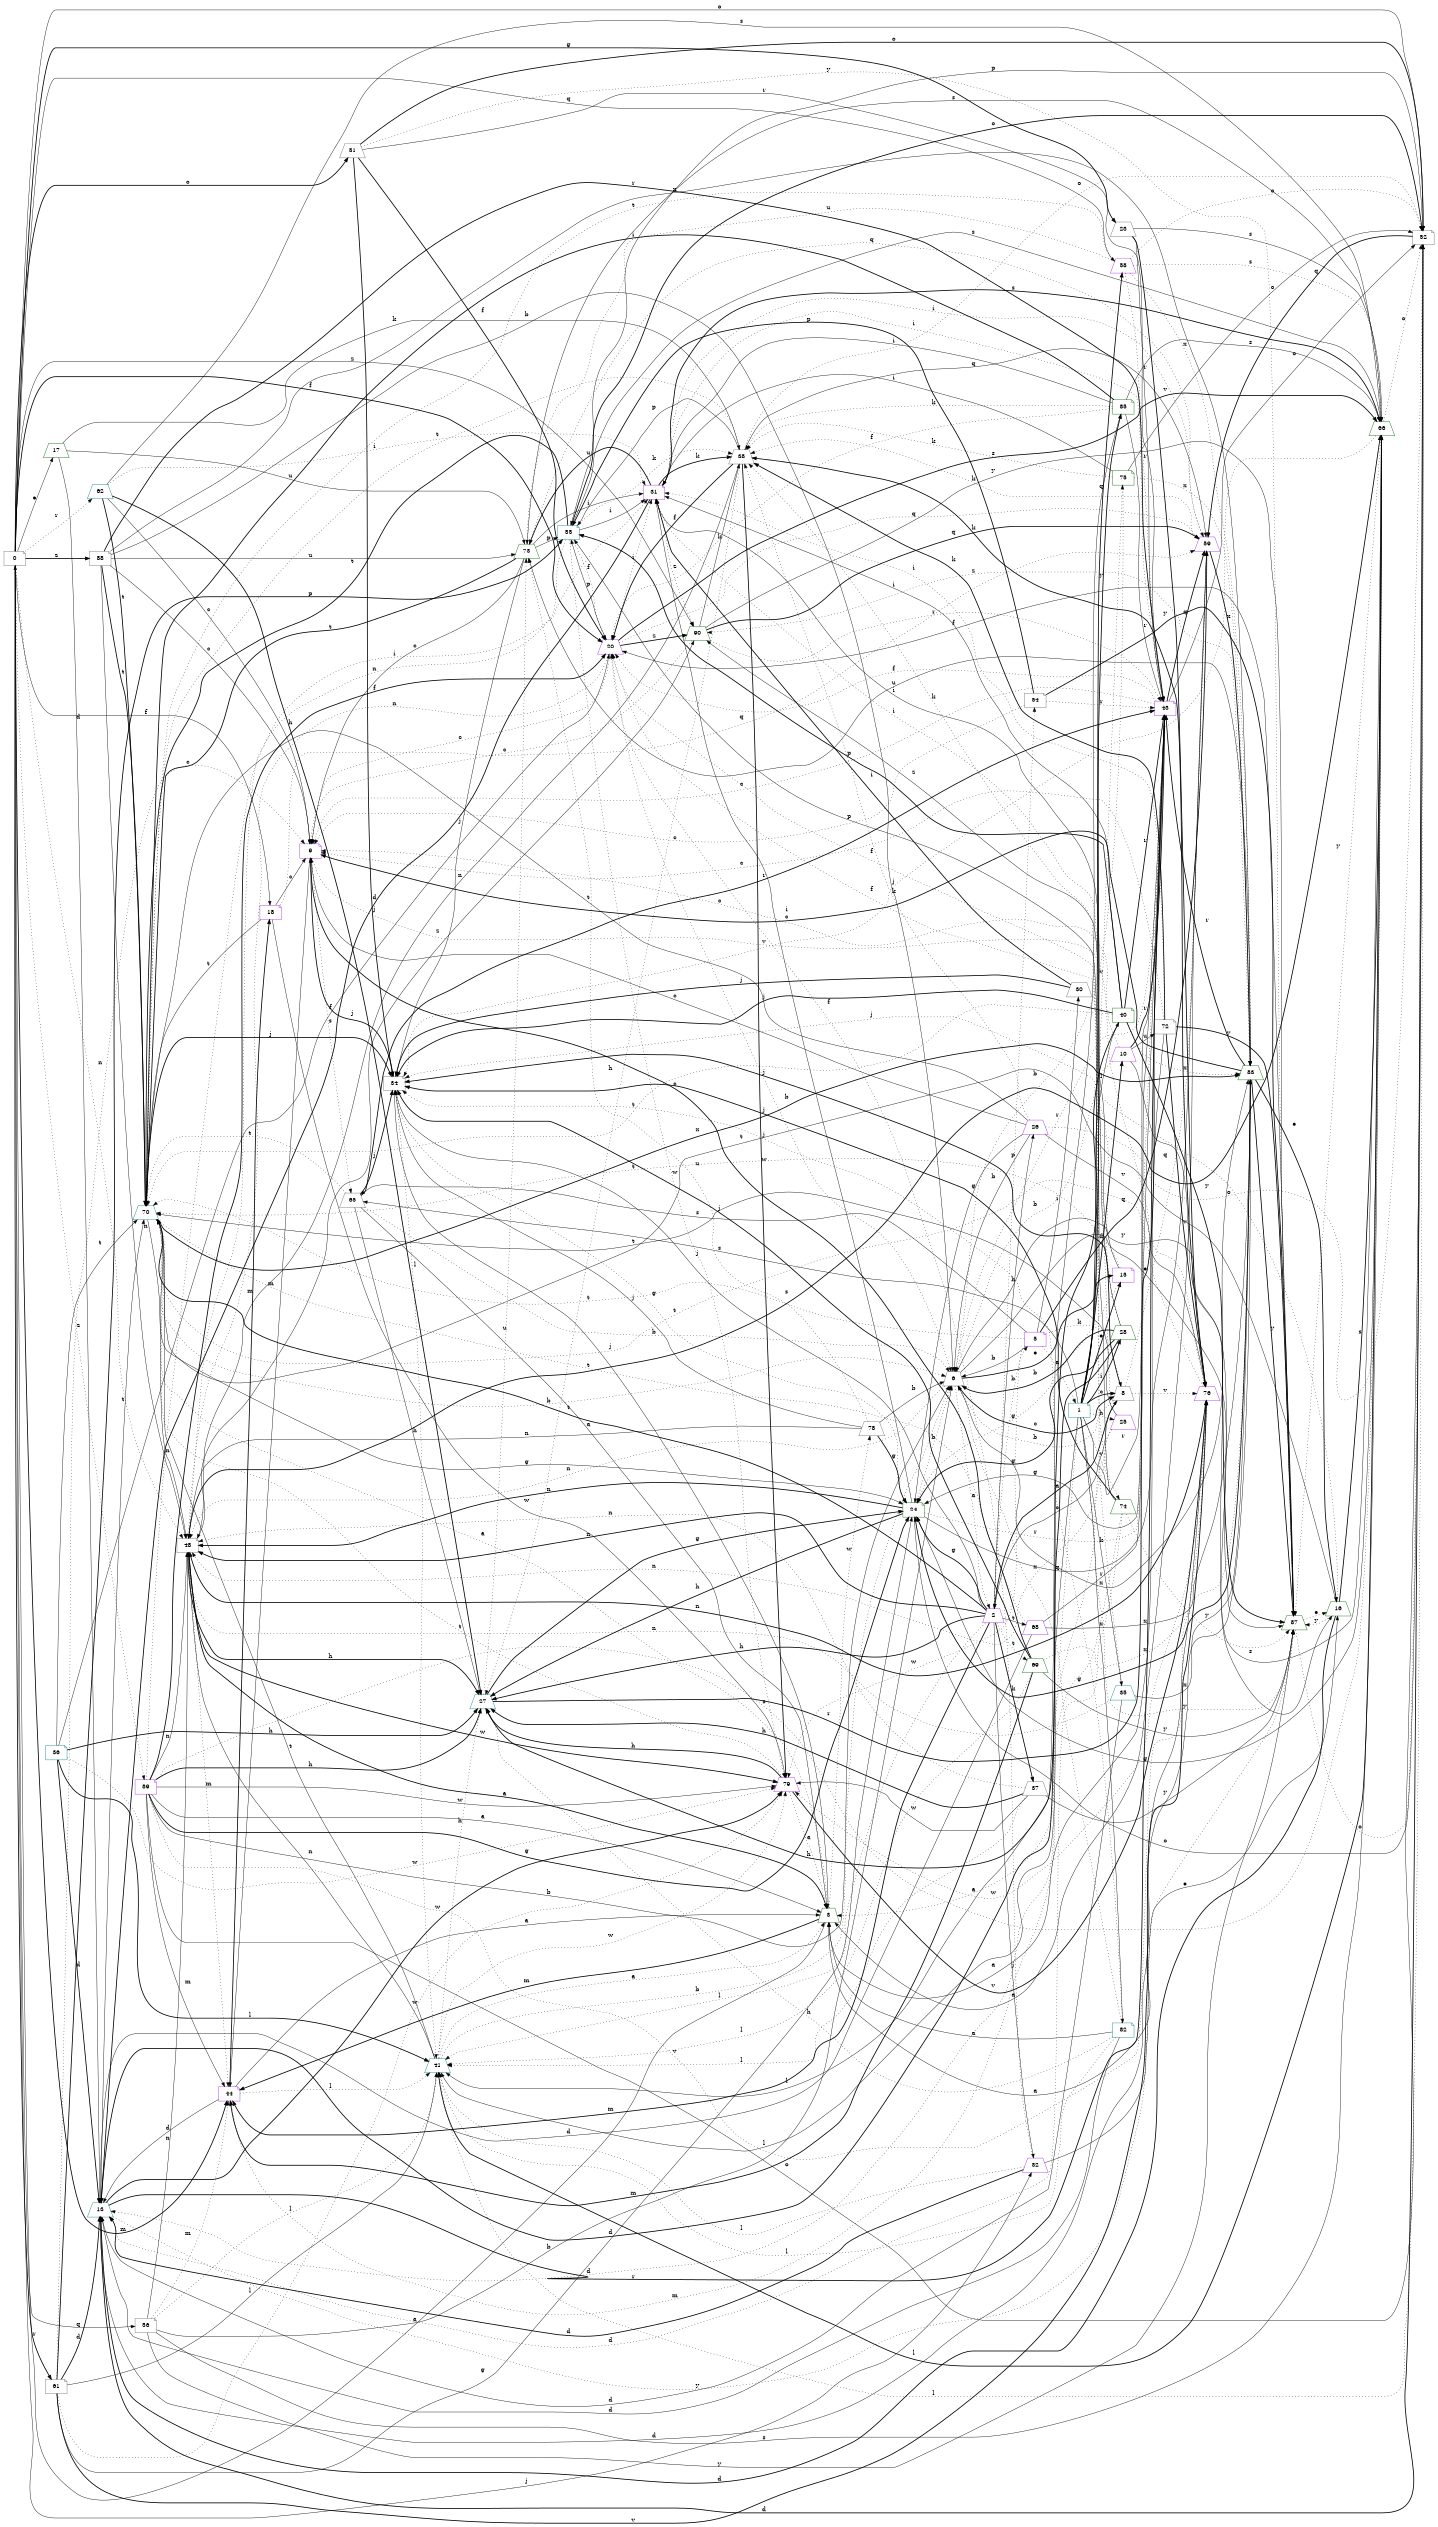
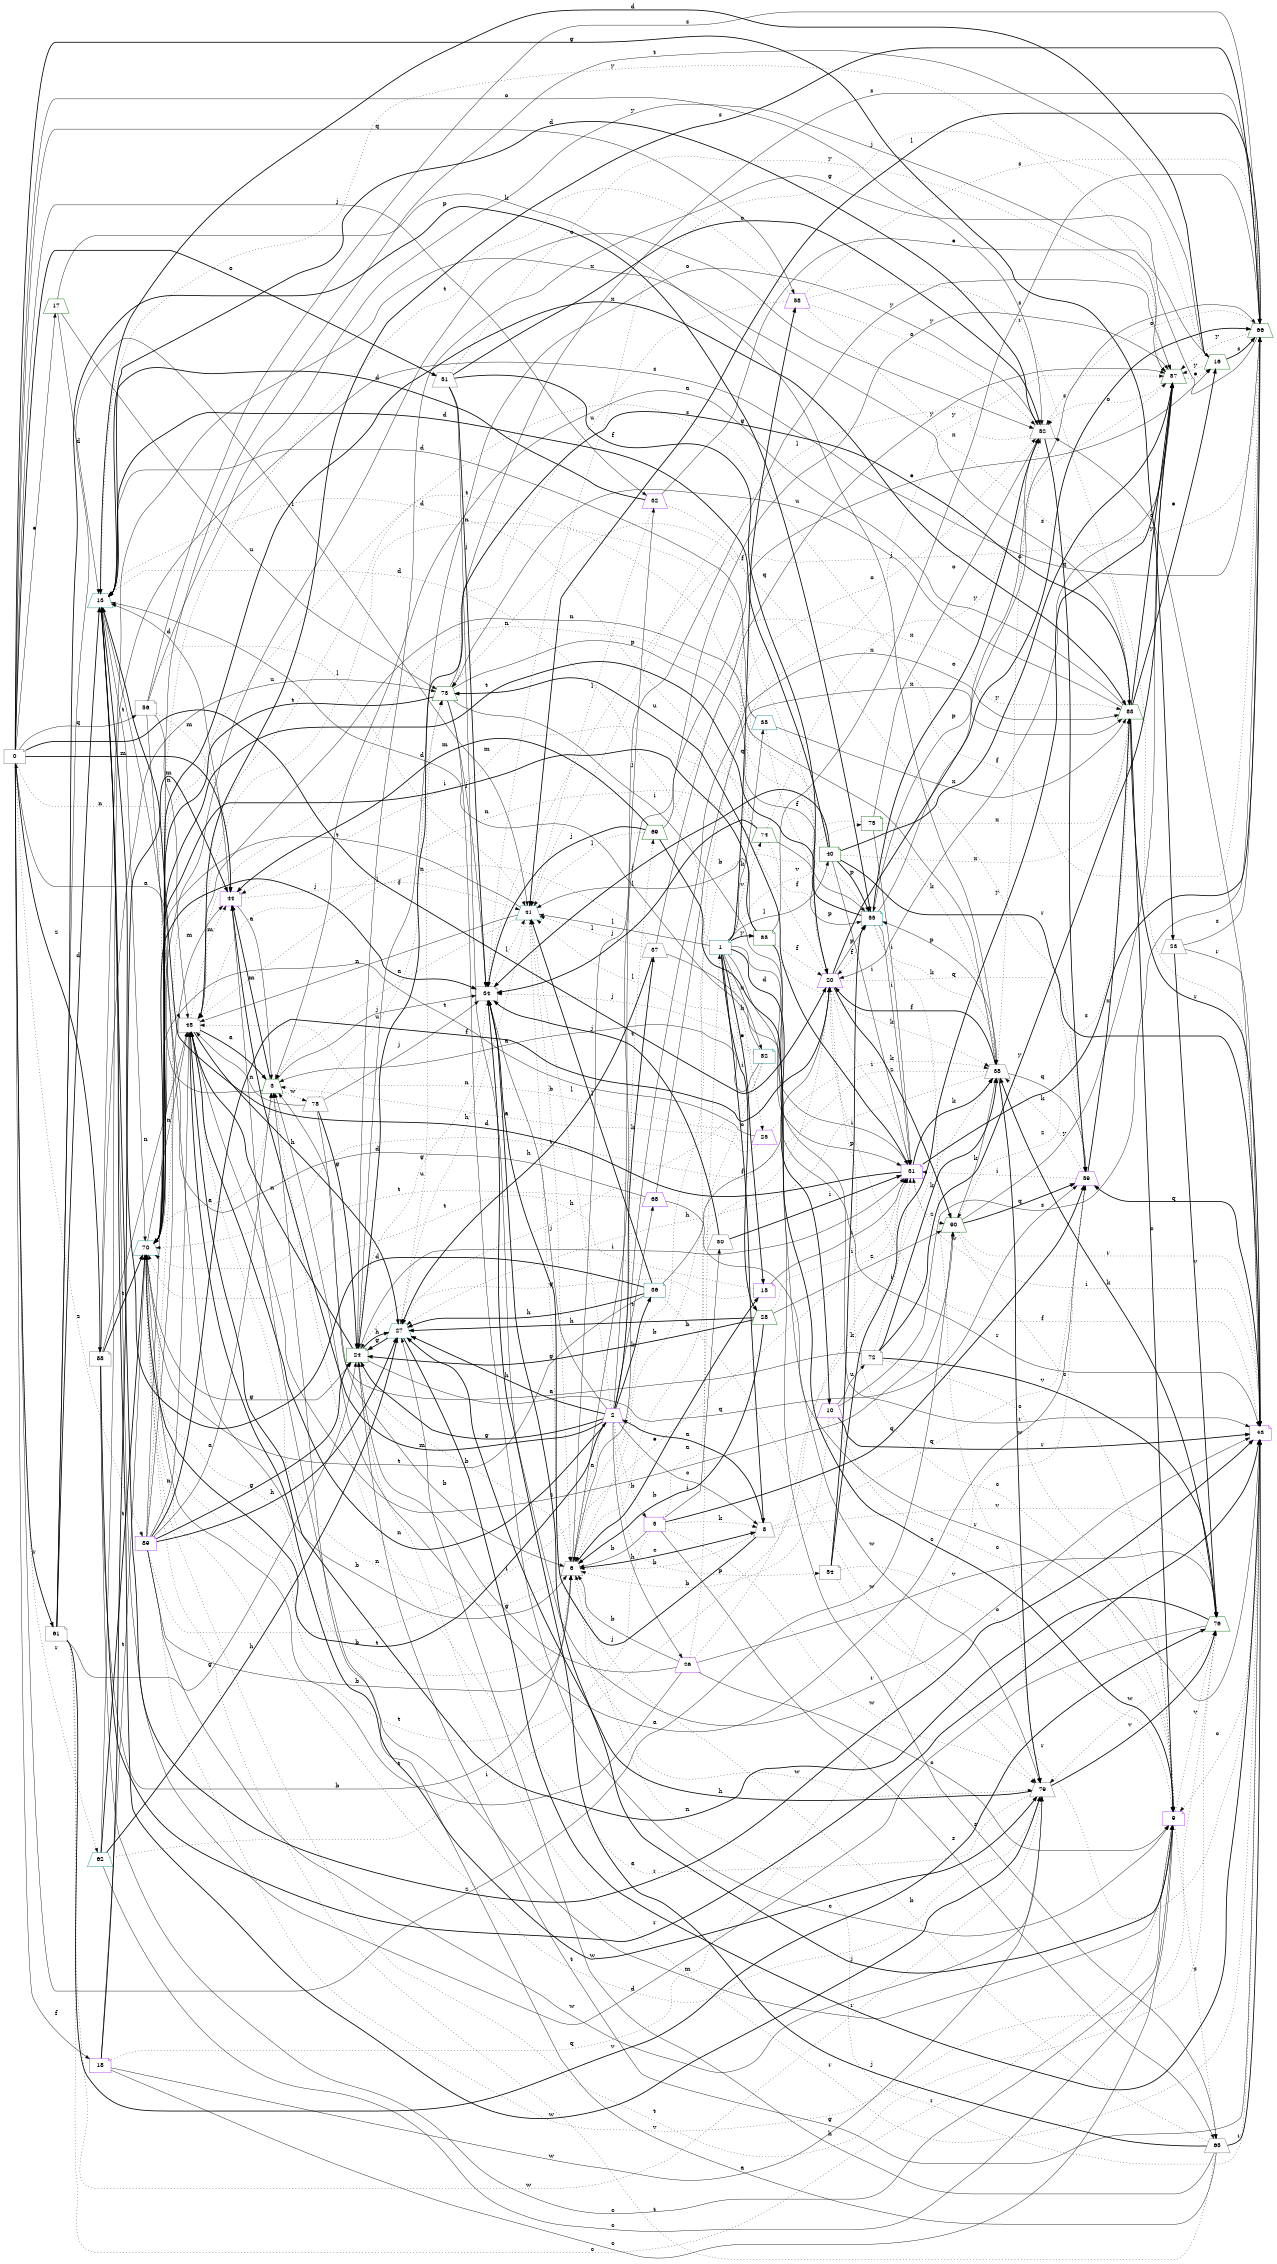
(1423, 238) -> (1042, 432)
none -> (633, 1355)
(1207, 1394) -> (1217, 1624)
(247, 1505) -> (121, 1491)
(1035, 1567) -> (655, 1332)
(787, 1785) -> (1042, 1790)
